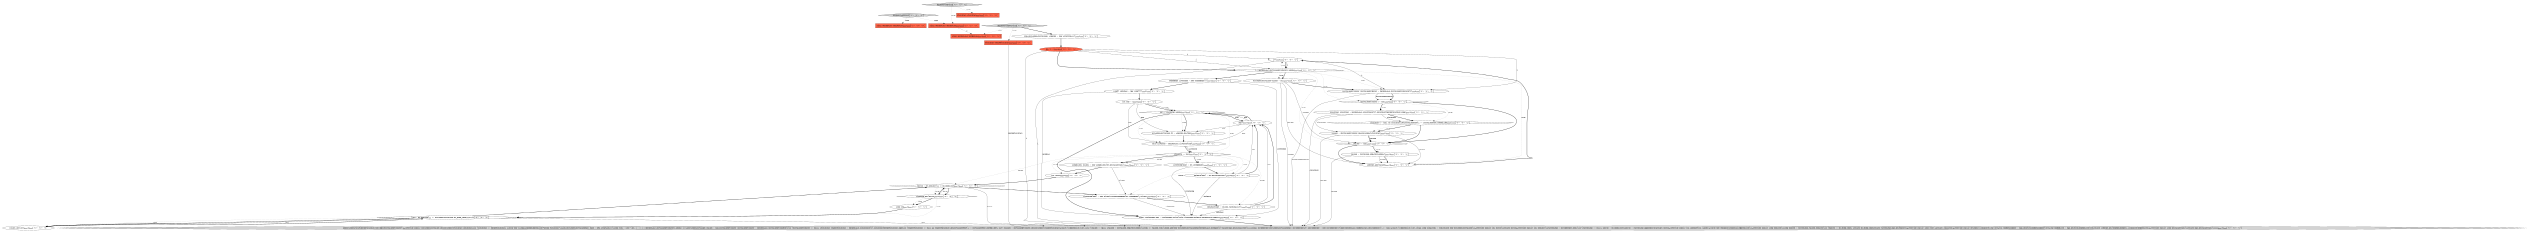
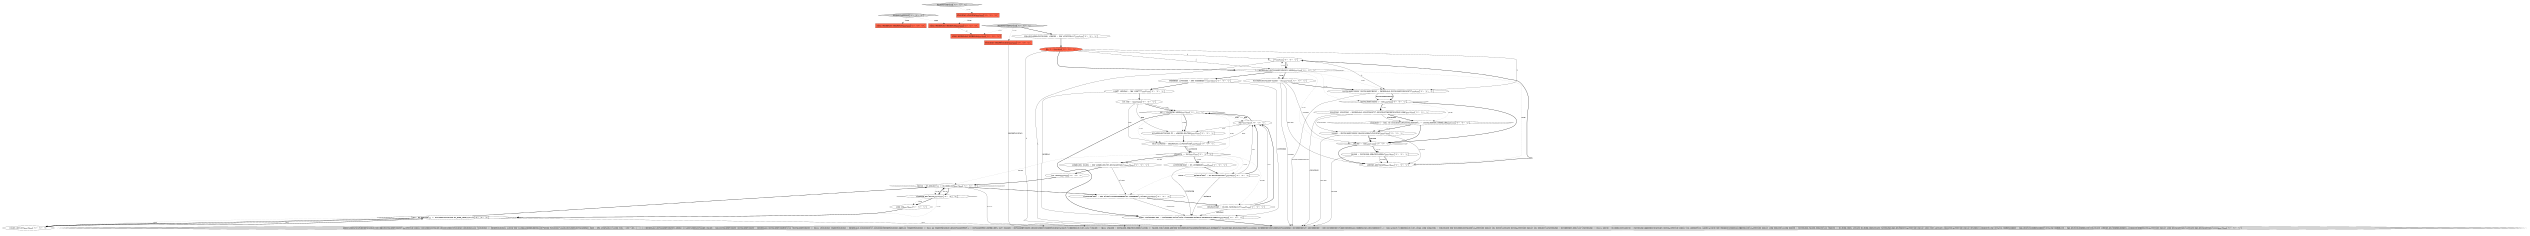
(951, 15) -> (966, 20)
(1226, 116) -> (1226, 116)
(1103, 158) -> none
